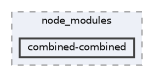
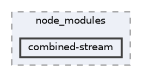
(77, 48) -> (71, 48)
